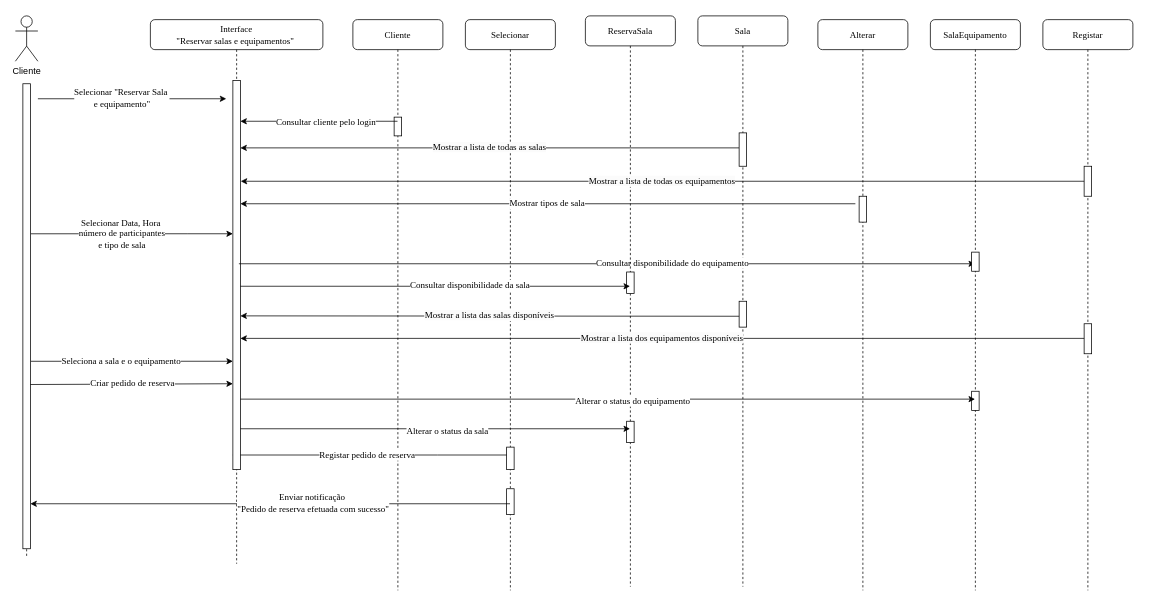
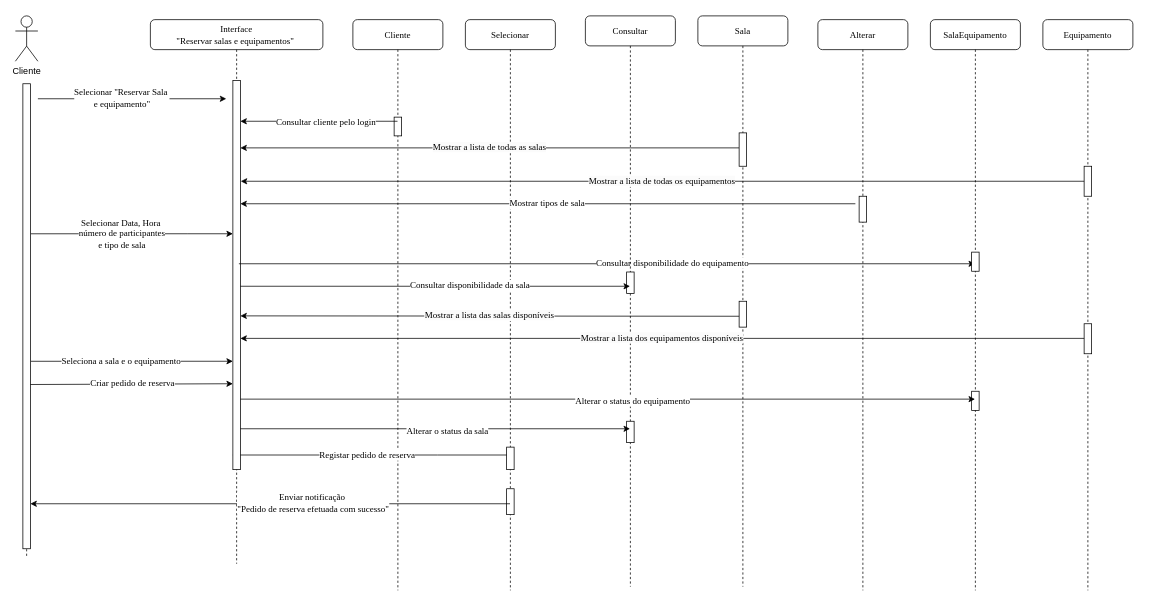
(630, 31) -> (630, 31)
(1088, 35) -> (1088, 35)
